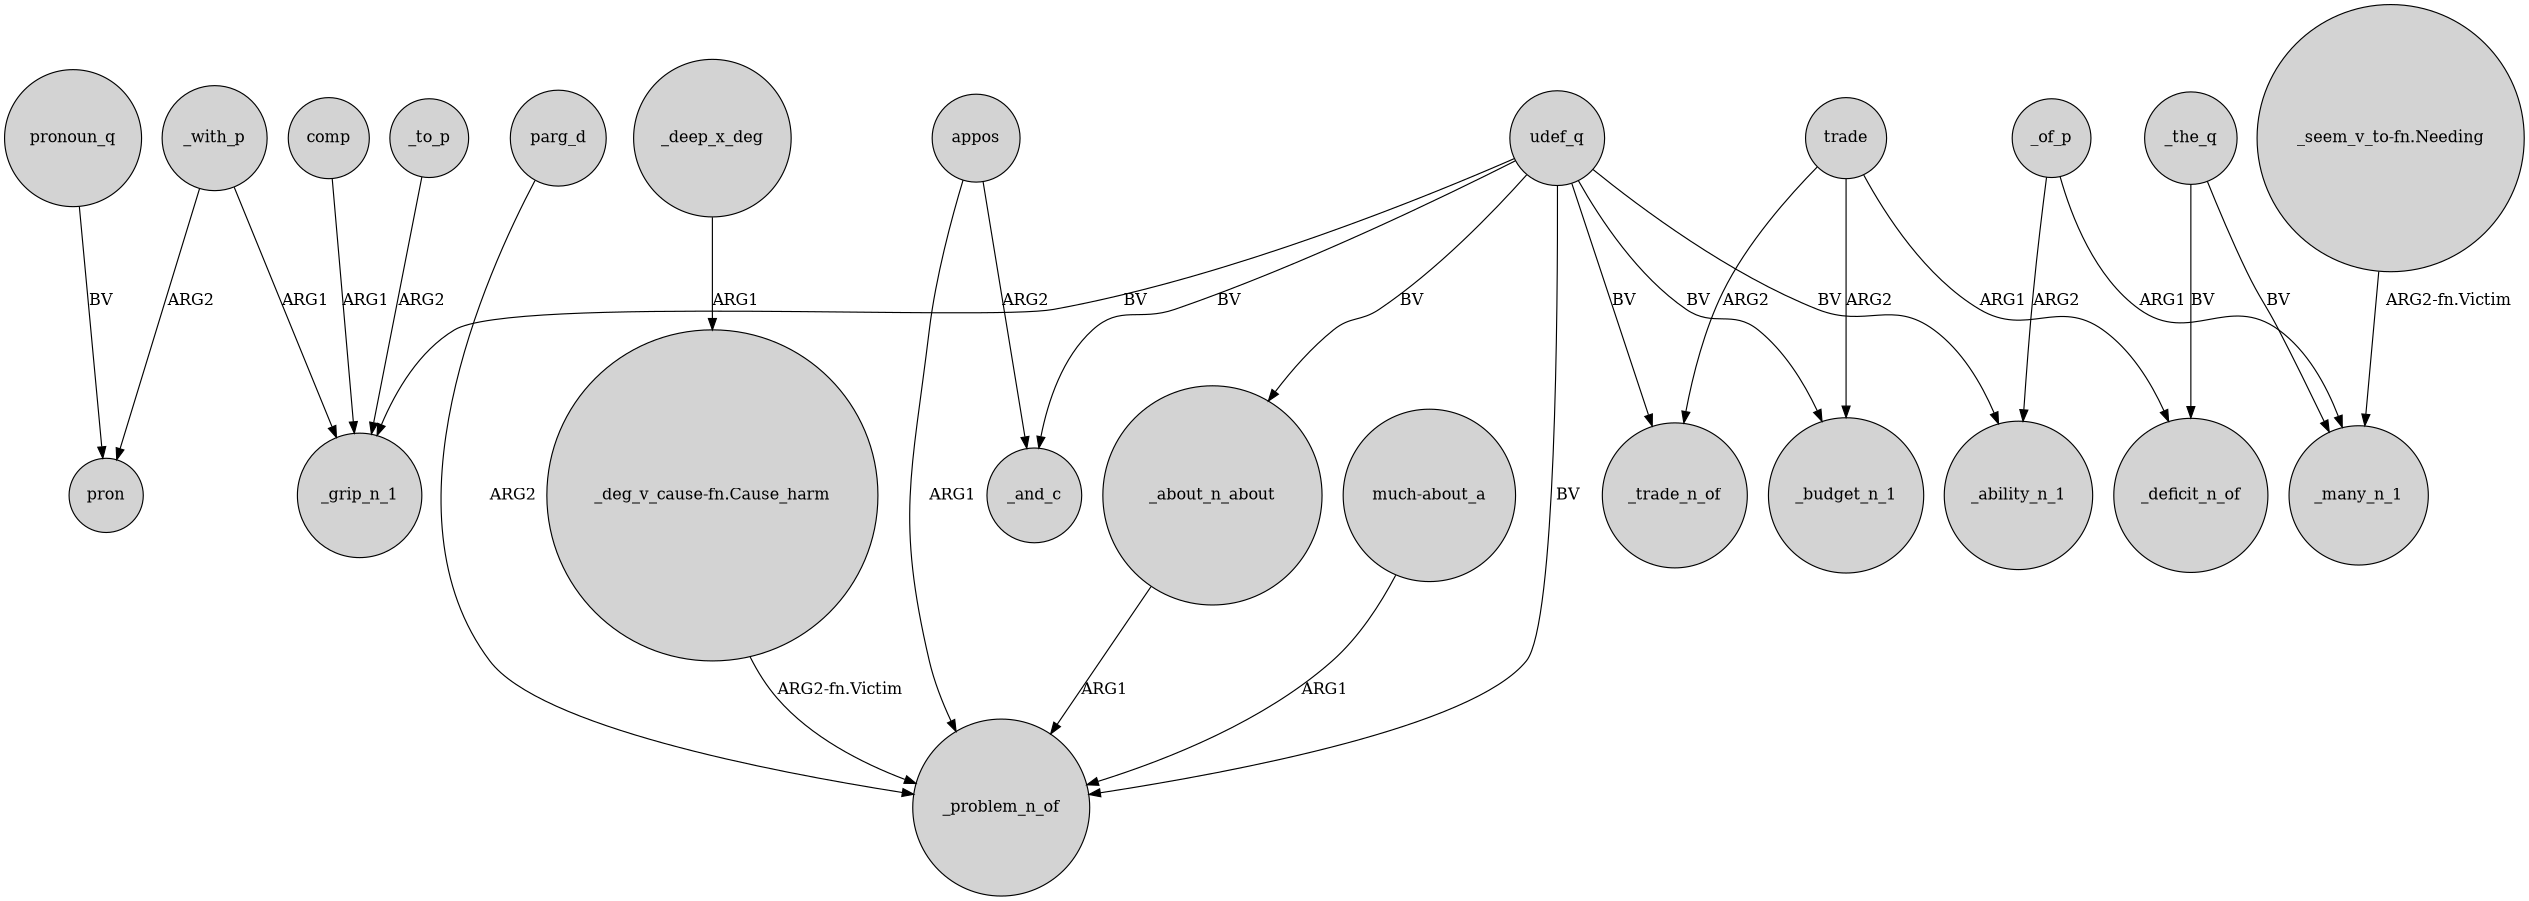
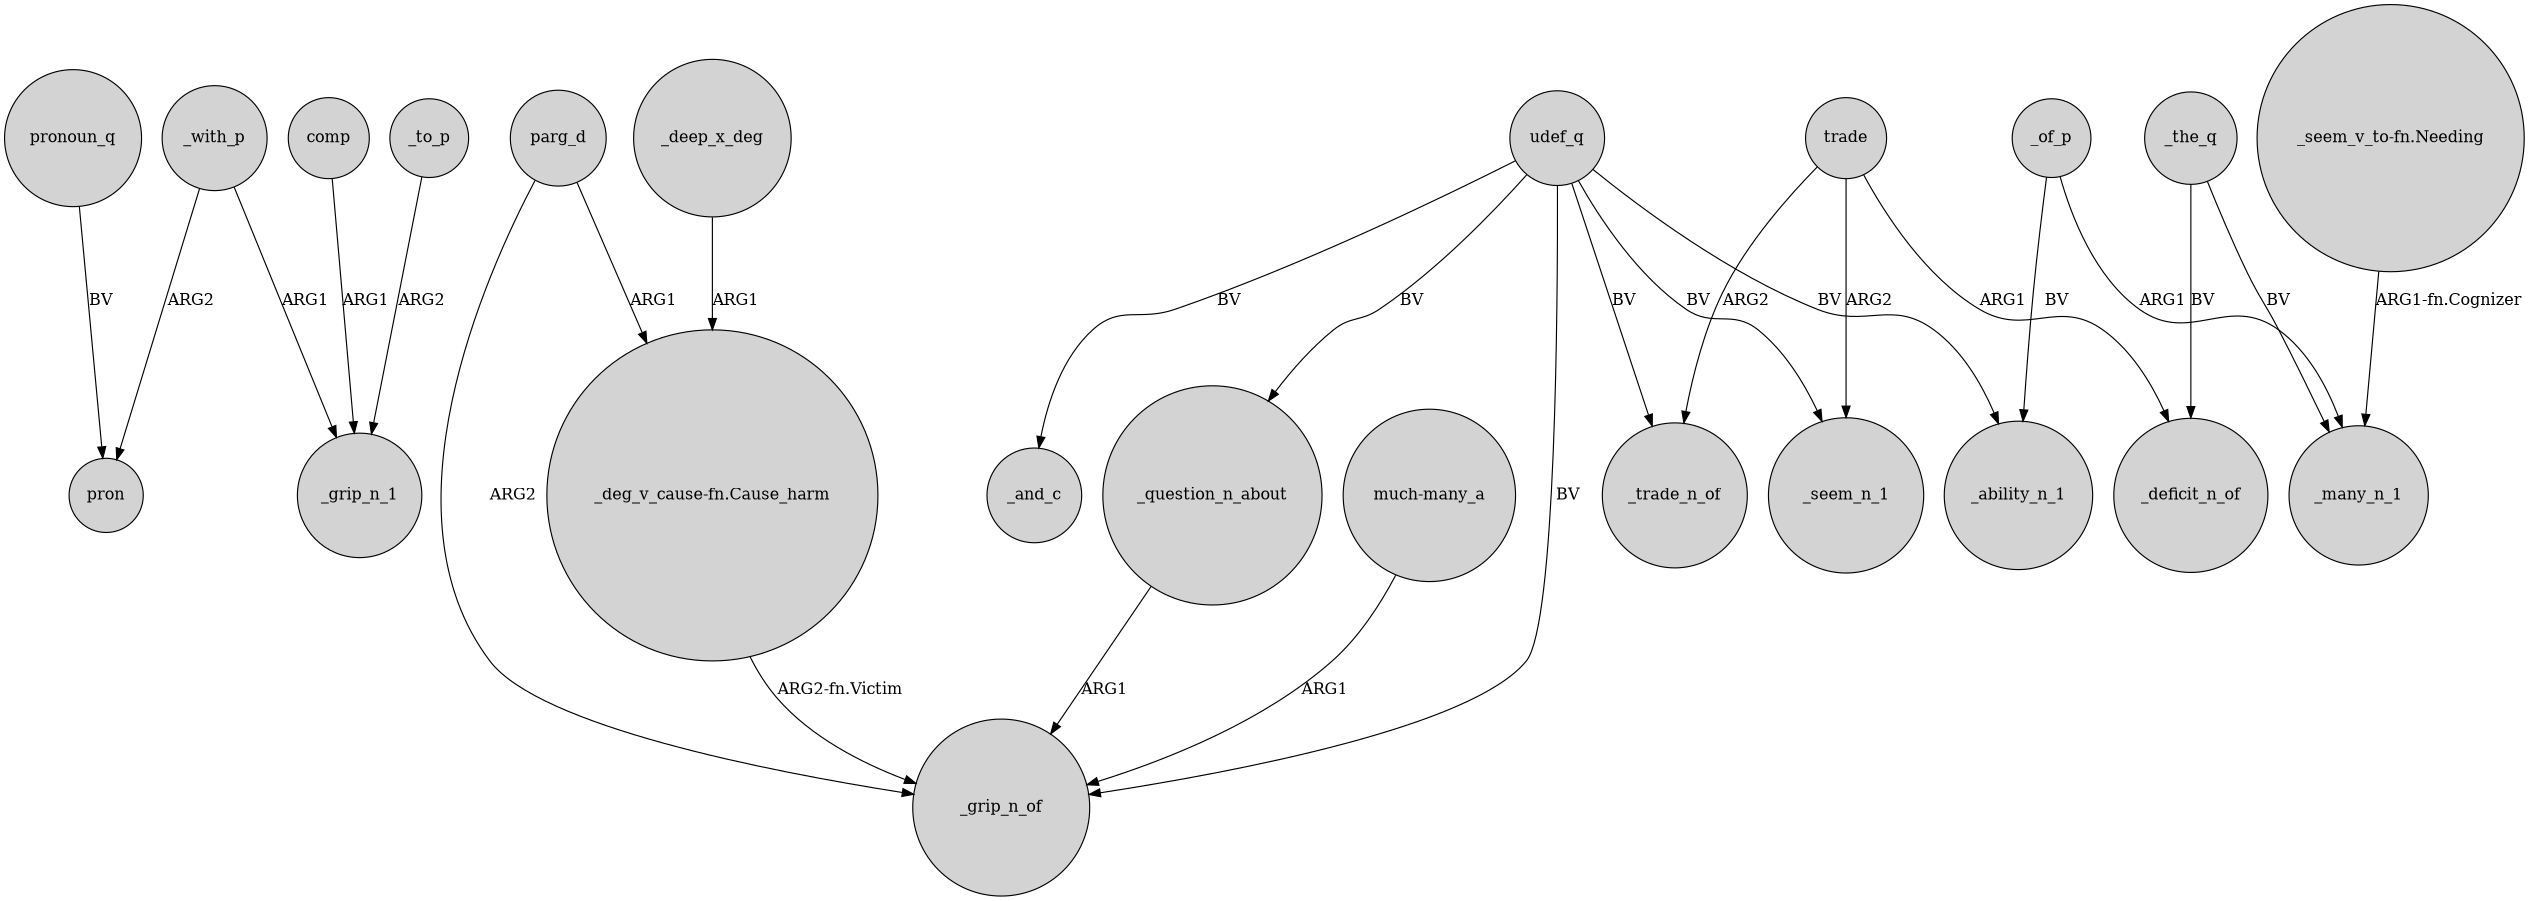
(976, 138) -> none
none -> (610, 258)
(2057, 301) -> (2057, 301)
(2449, 301) -> (2449, 301)
(966, 313) -> none
(1212, 495) -> (1212, 495)
(1429, 495) -> (1429, 495)
(1846, 495) -> (1846, 495)
(1001, 808) -> (1001, 808)
